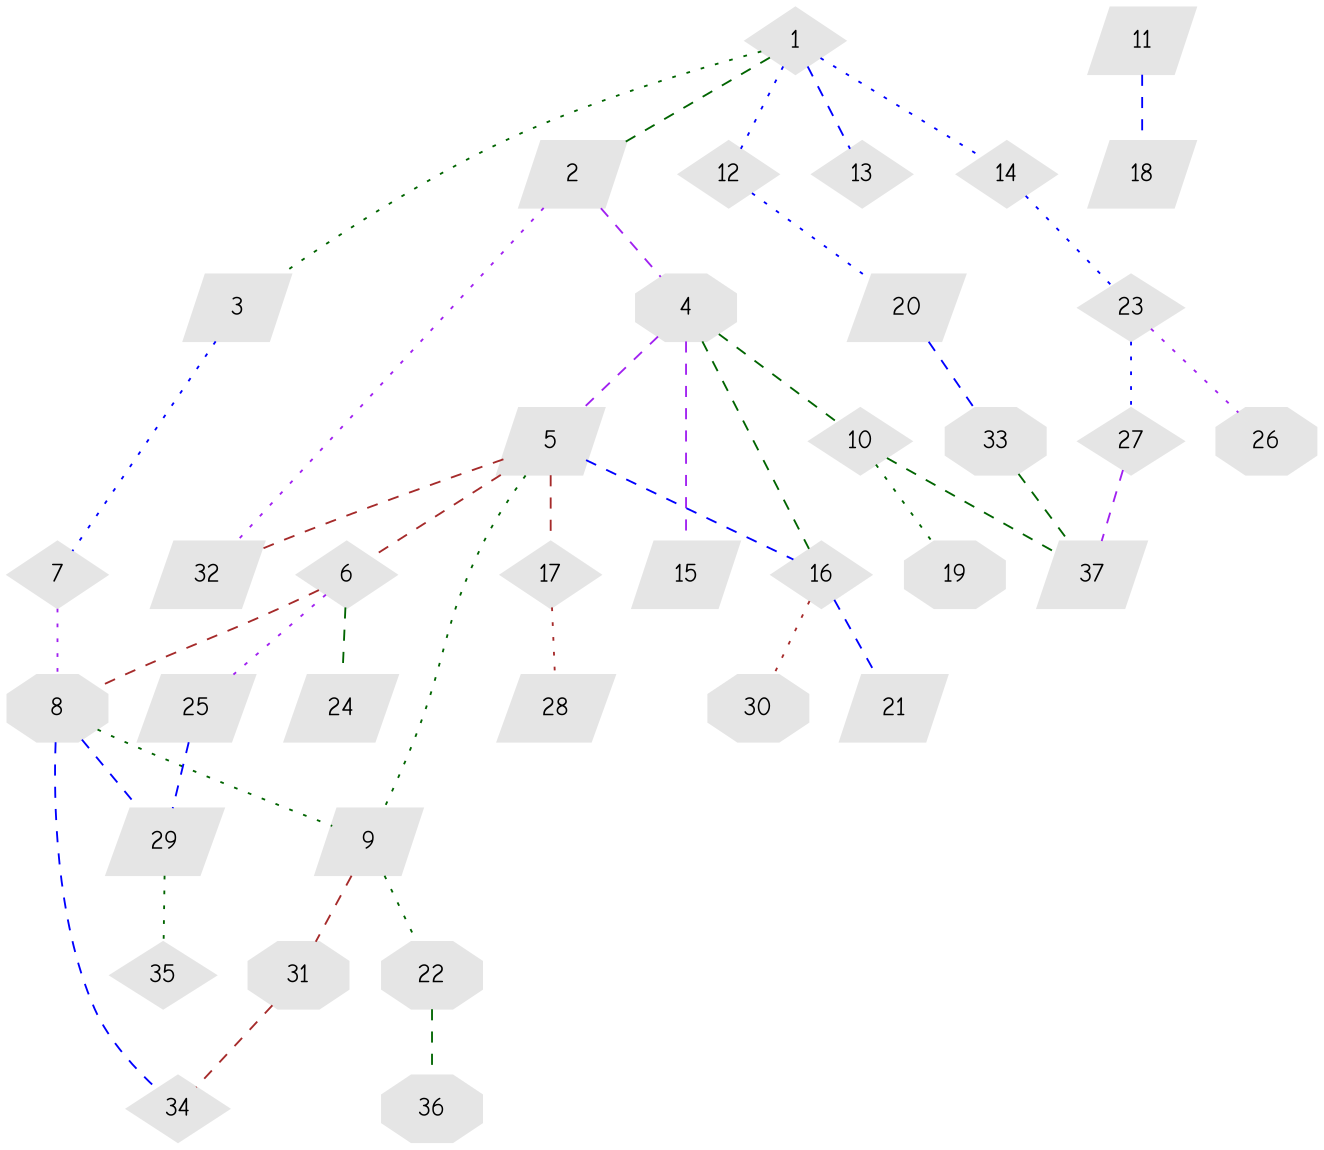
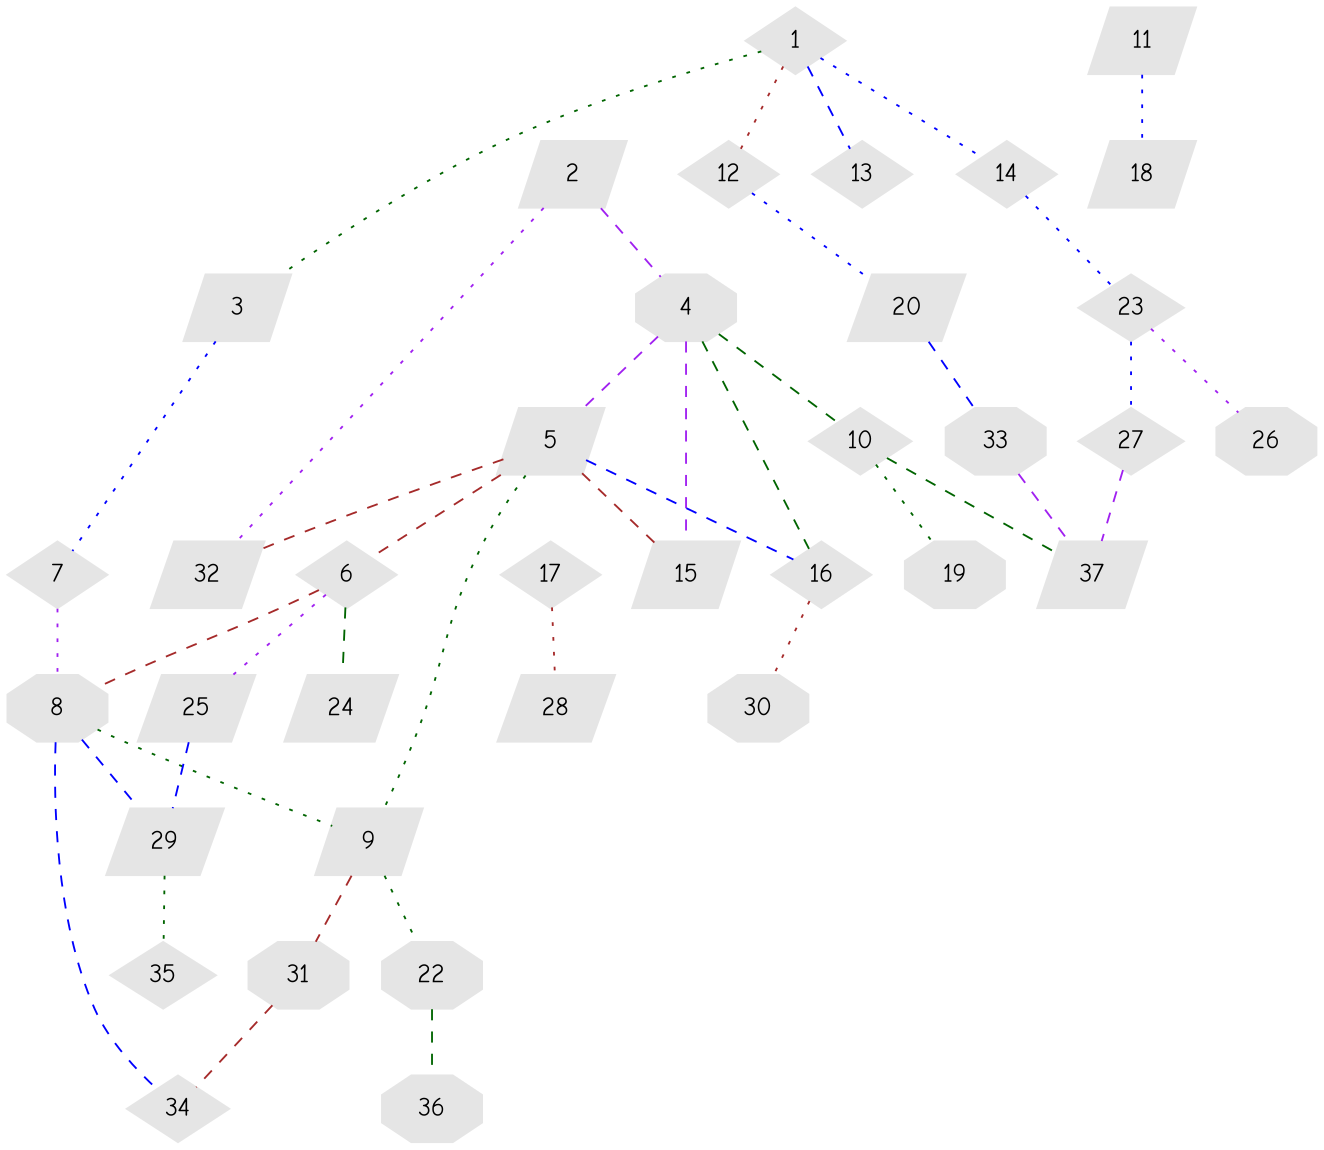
(698, 100) -> none
(762, 108) -> (762, 108)
(1142, 108) -> (1142, 108)
(1043, 507) -> (1043, 507)
(551, 508) -> (618, 508)
(894, 708) -> none
